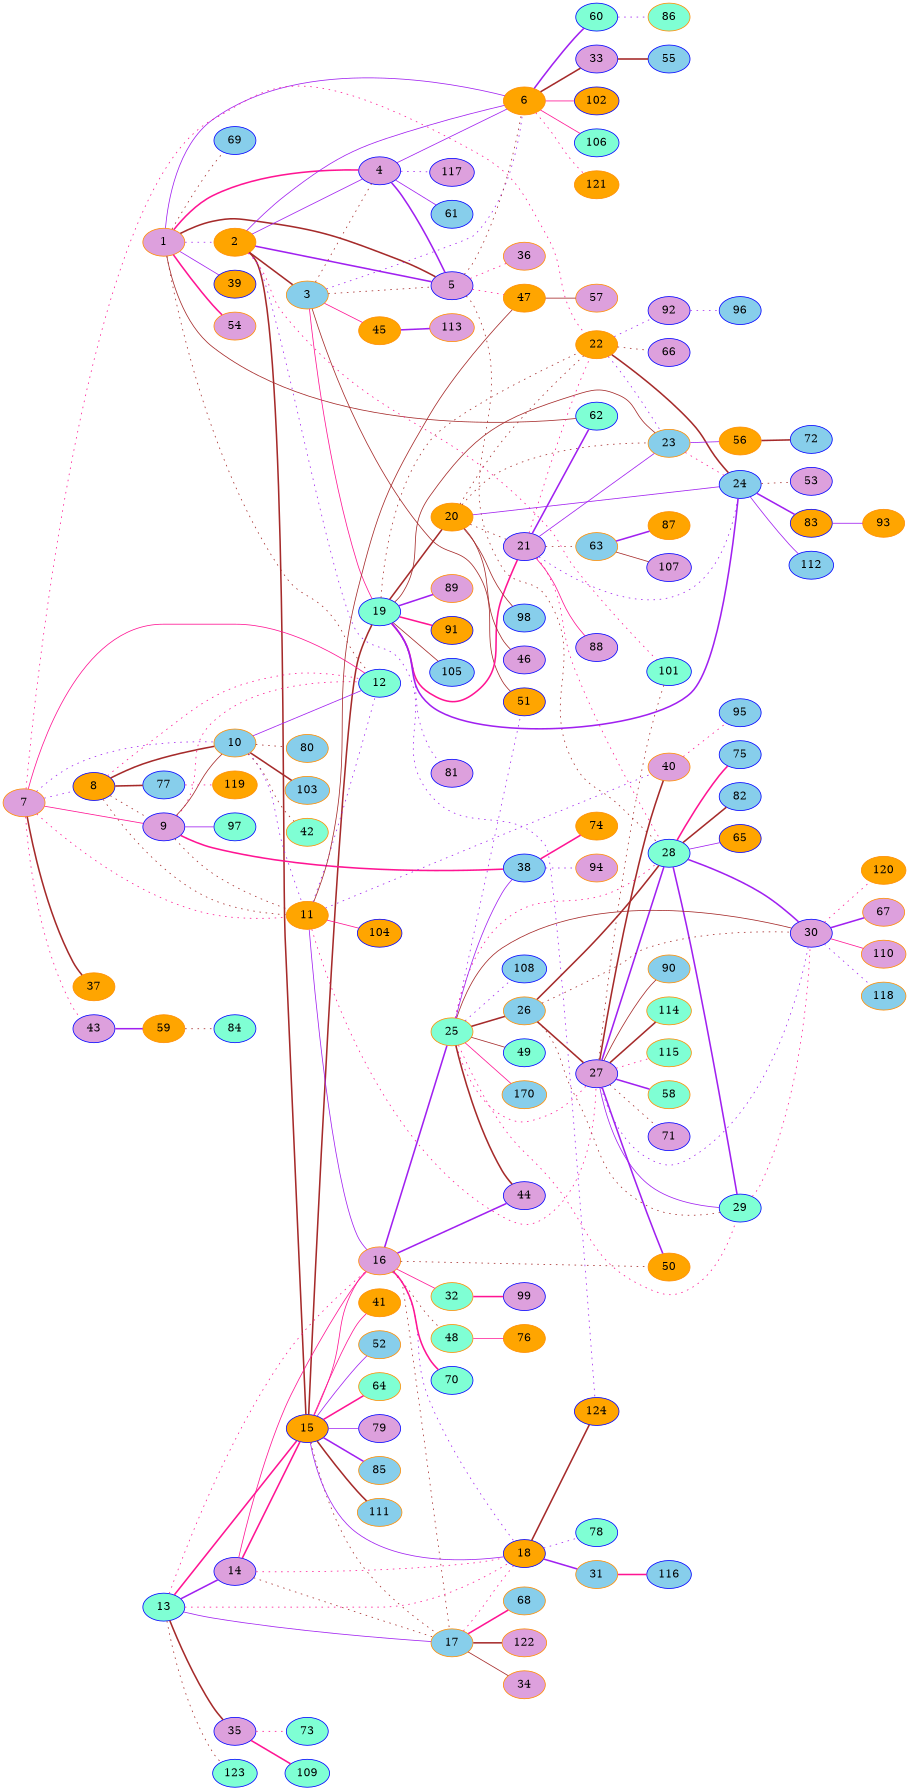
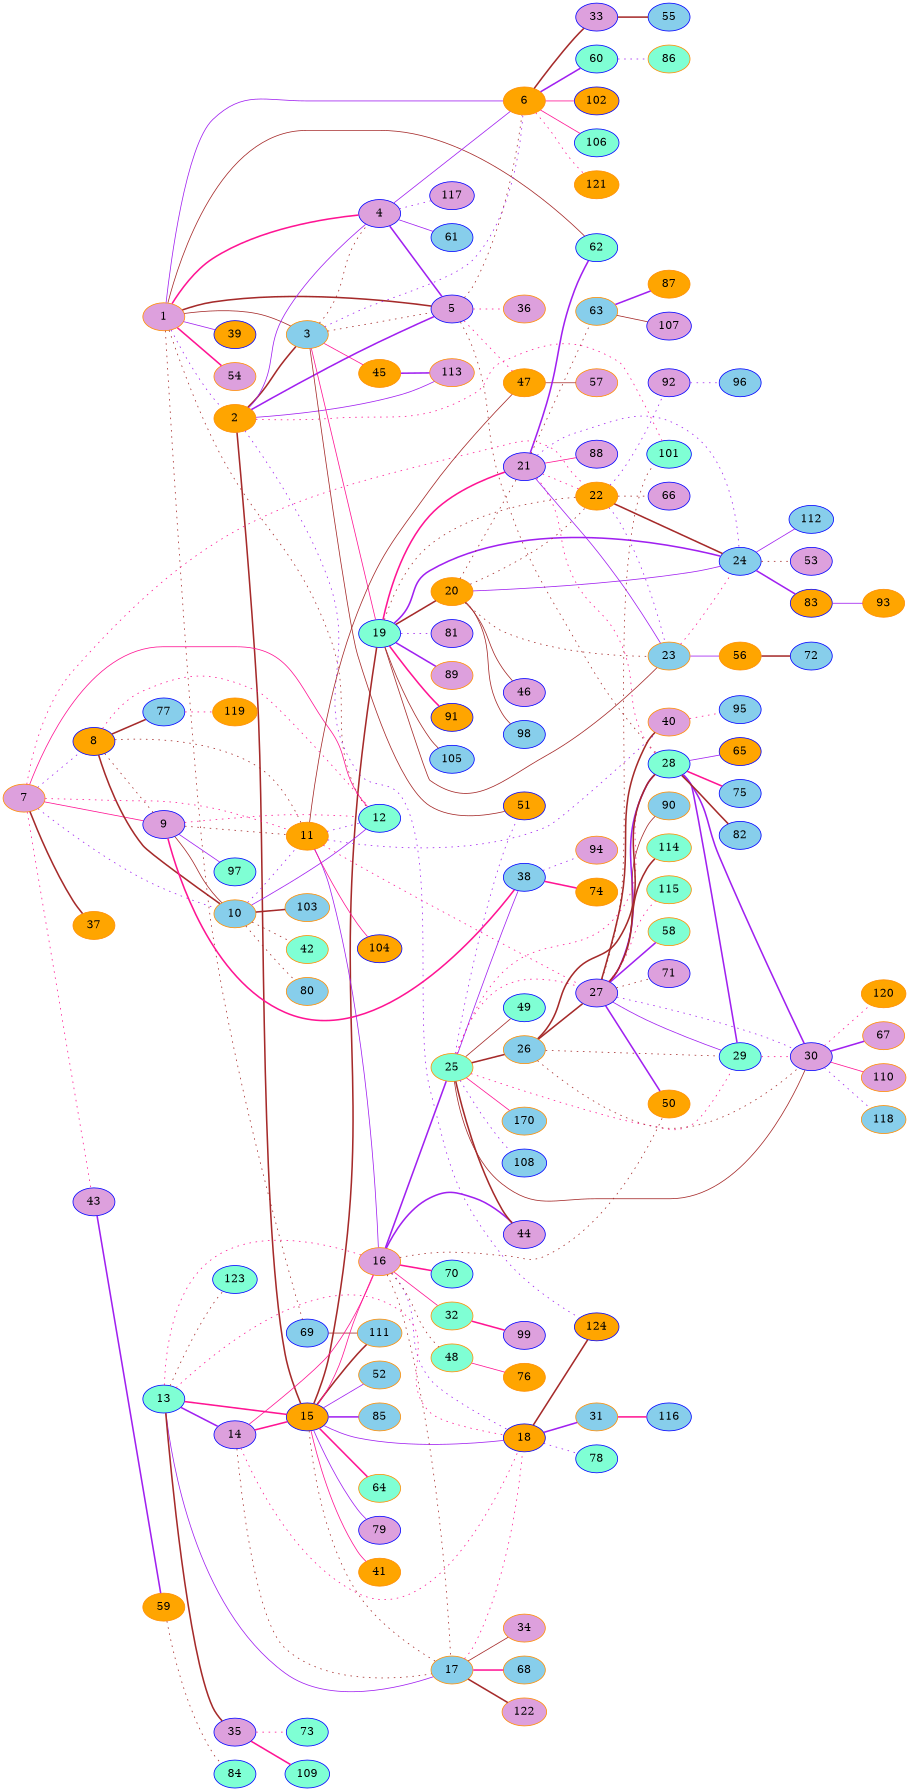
(365, 147) -> (347, 407)
none -> (239, 311)
none -> (339, 1333)
